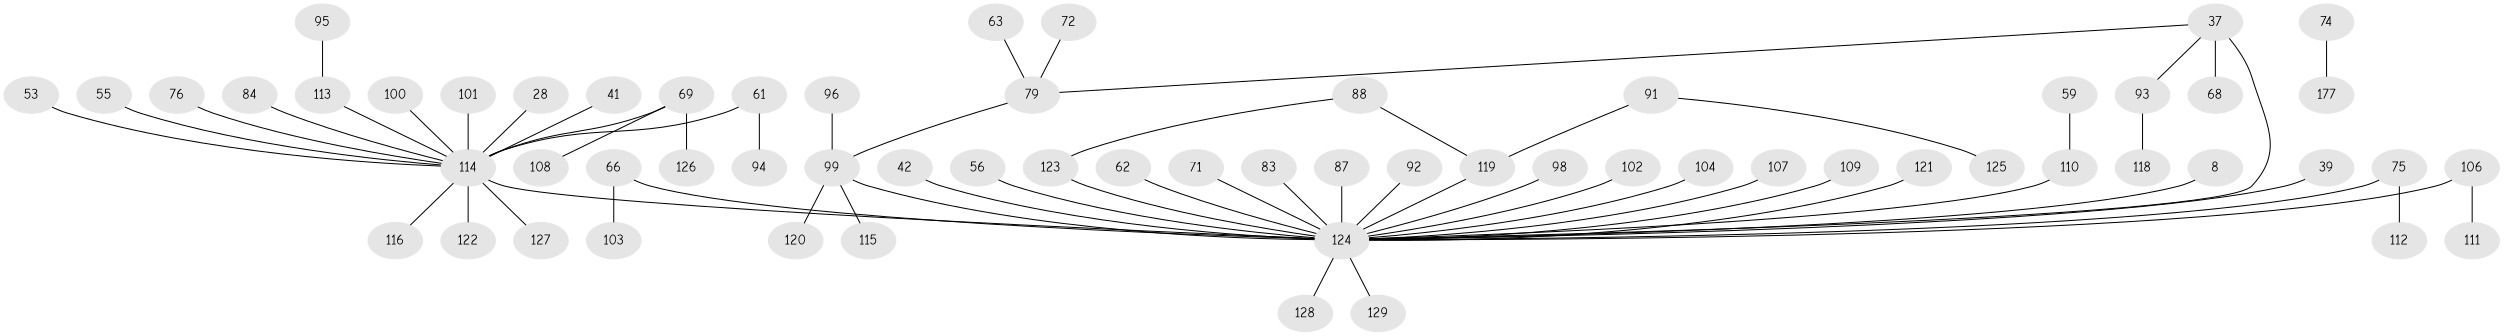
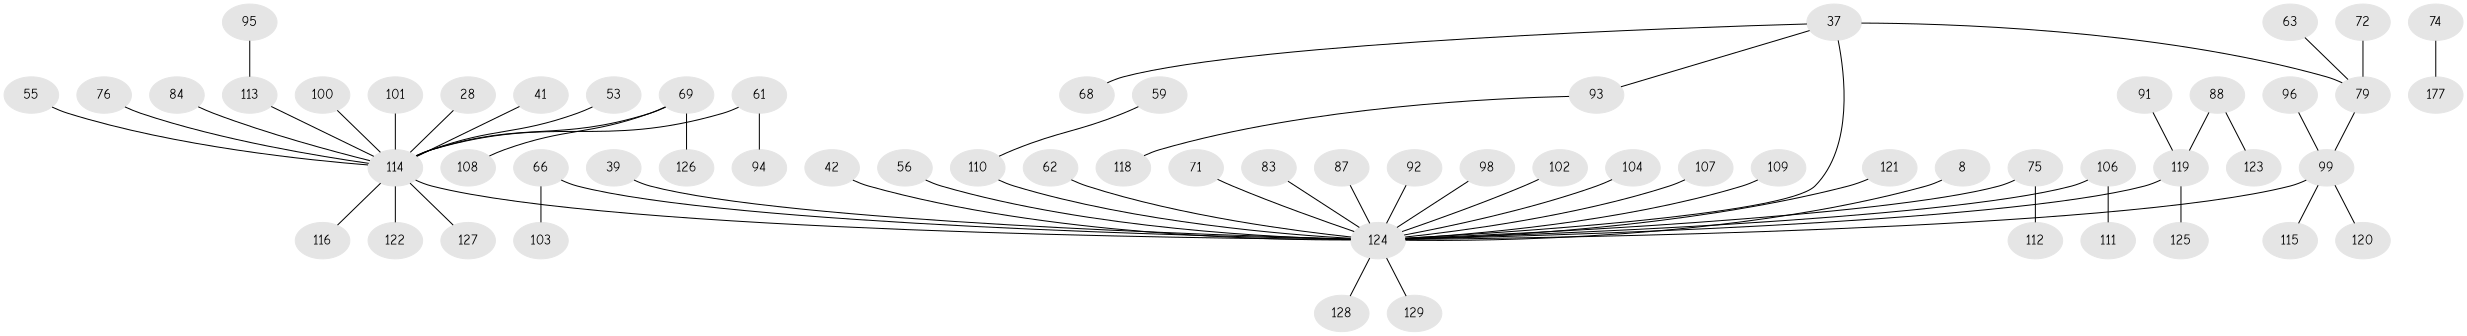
(1829, 119) -> (2181, 211)
(1192, 214) -> none
